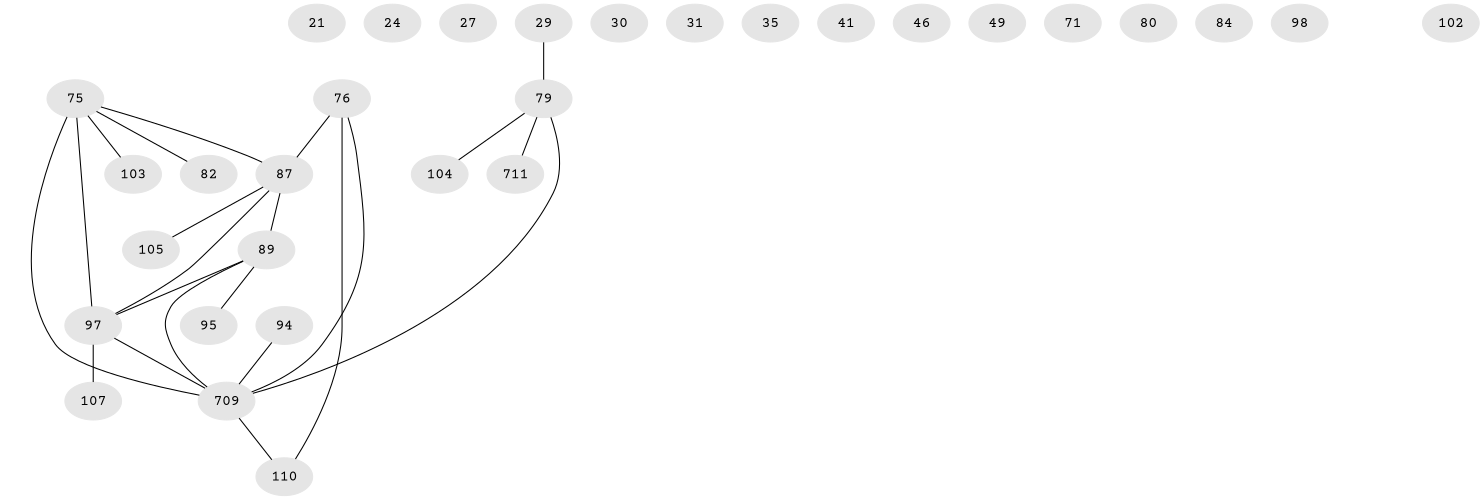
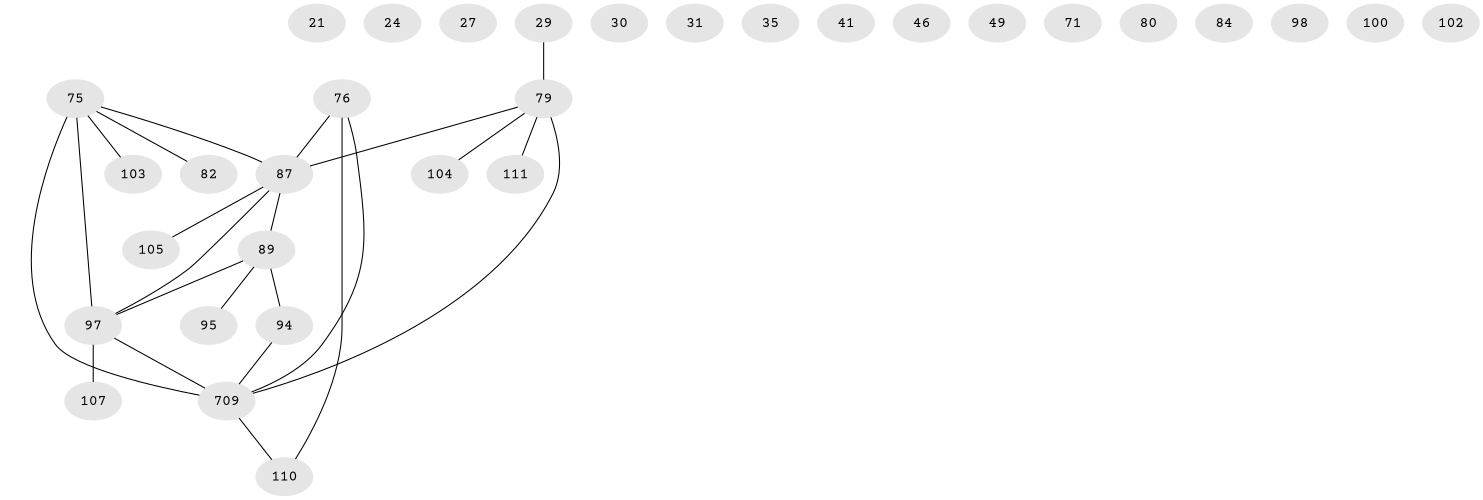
none -> (1375, 23)
none -> (414, 137)
(515, 174) -> (515, 174)
(169, 311) -> (275, 288)
